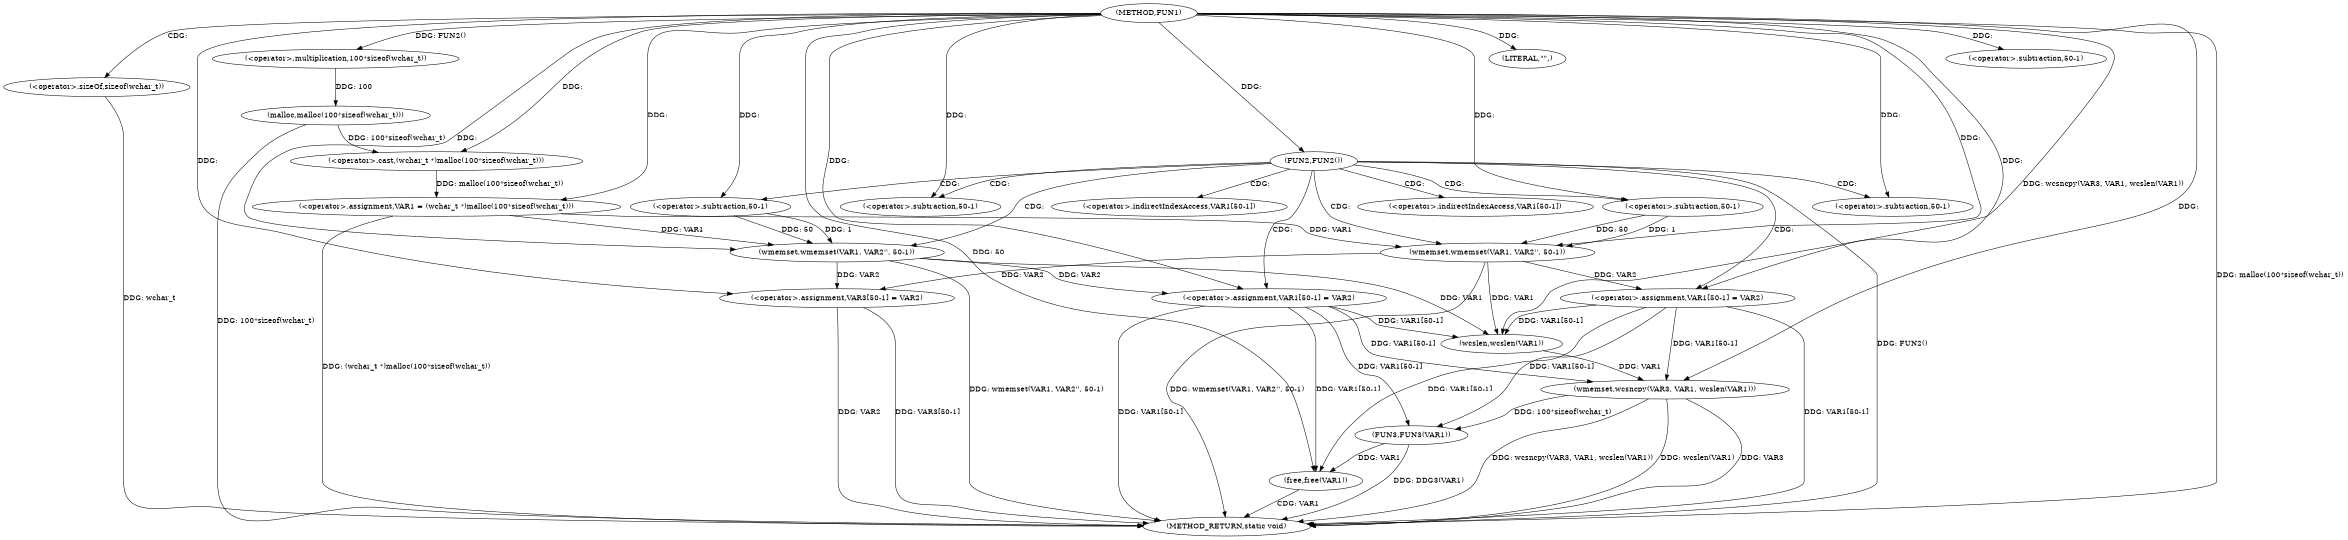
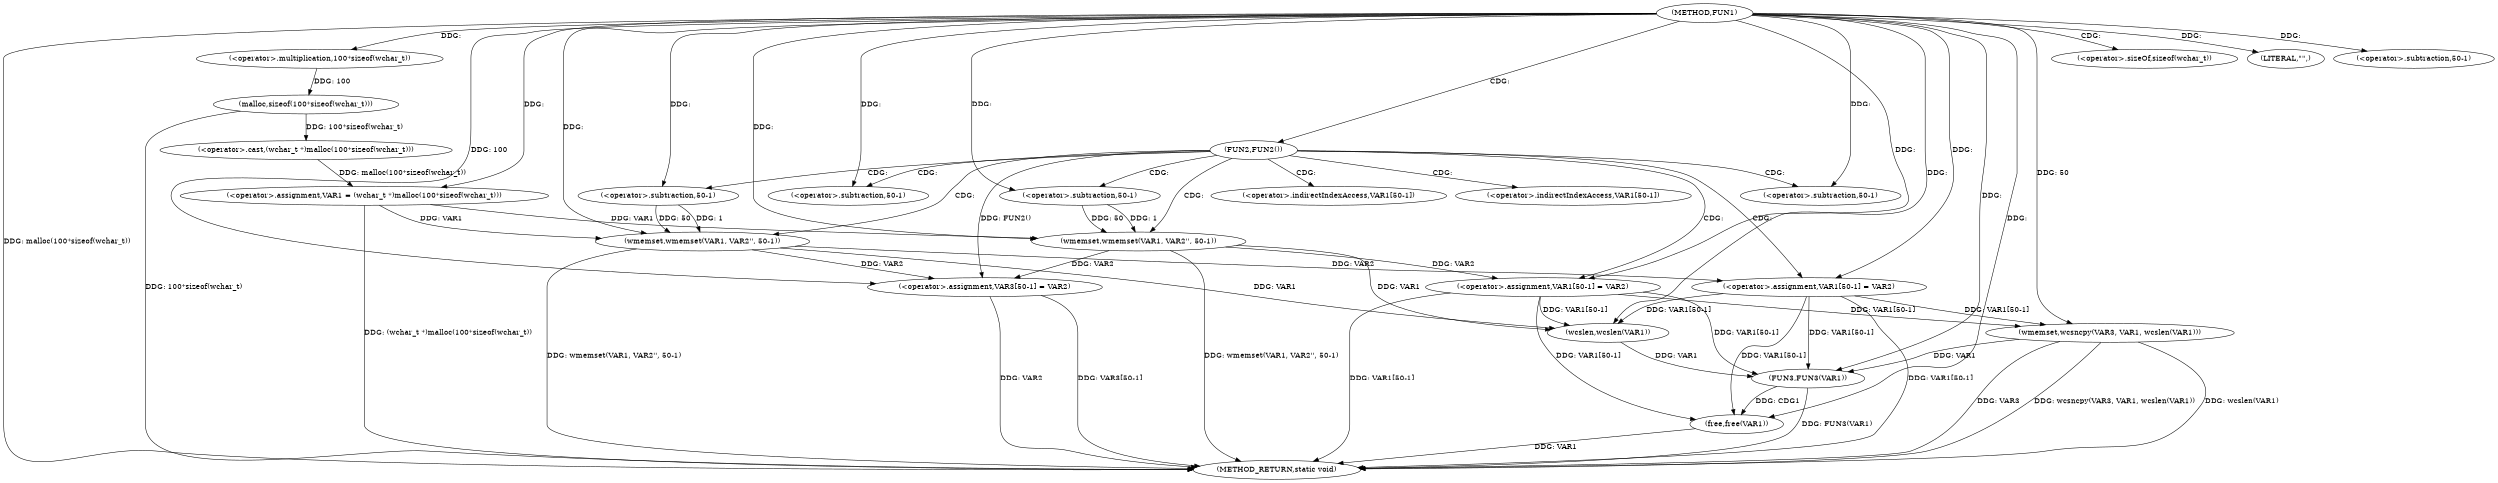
(441, 36) -> (452, 36)
(631, 36) -> (1986, 135)
(1253, 87) -> (1501, 82)
(336, 115) -> (306, 104)
(209, 161) -> (489, 150)
(2104, 184) -> (1939, 173)
(2190, 207) -> (2053, 173)
(989, 253) -> (2018, 219)
(1592, 361) -> (1682, 367)
(1877, 386) -> (1055, 163)
(1563, 412) -> (1955, 356)
(1379, 458) -> (1778, 401)
(1429, 481) -> (1837, 424)
(1298, 504) -> (1556, 447)
(428, 517) -> none
